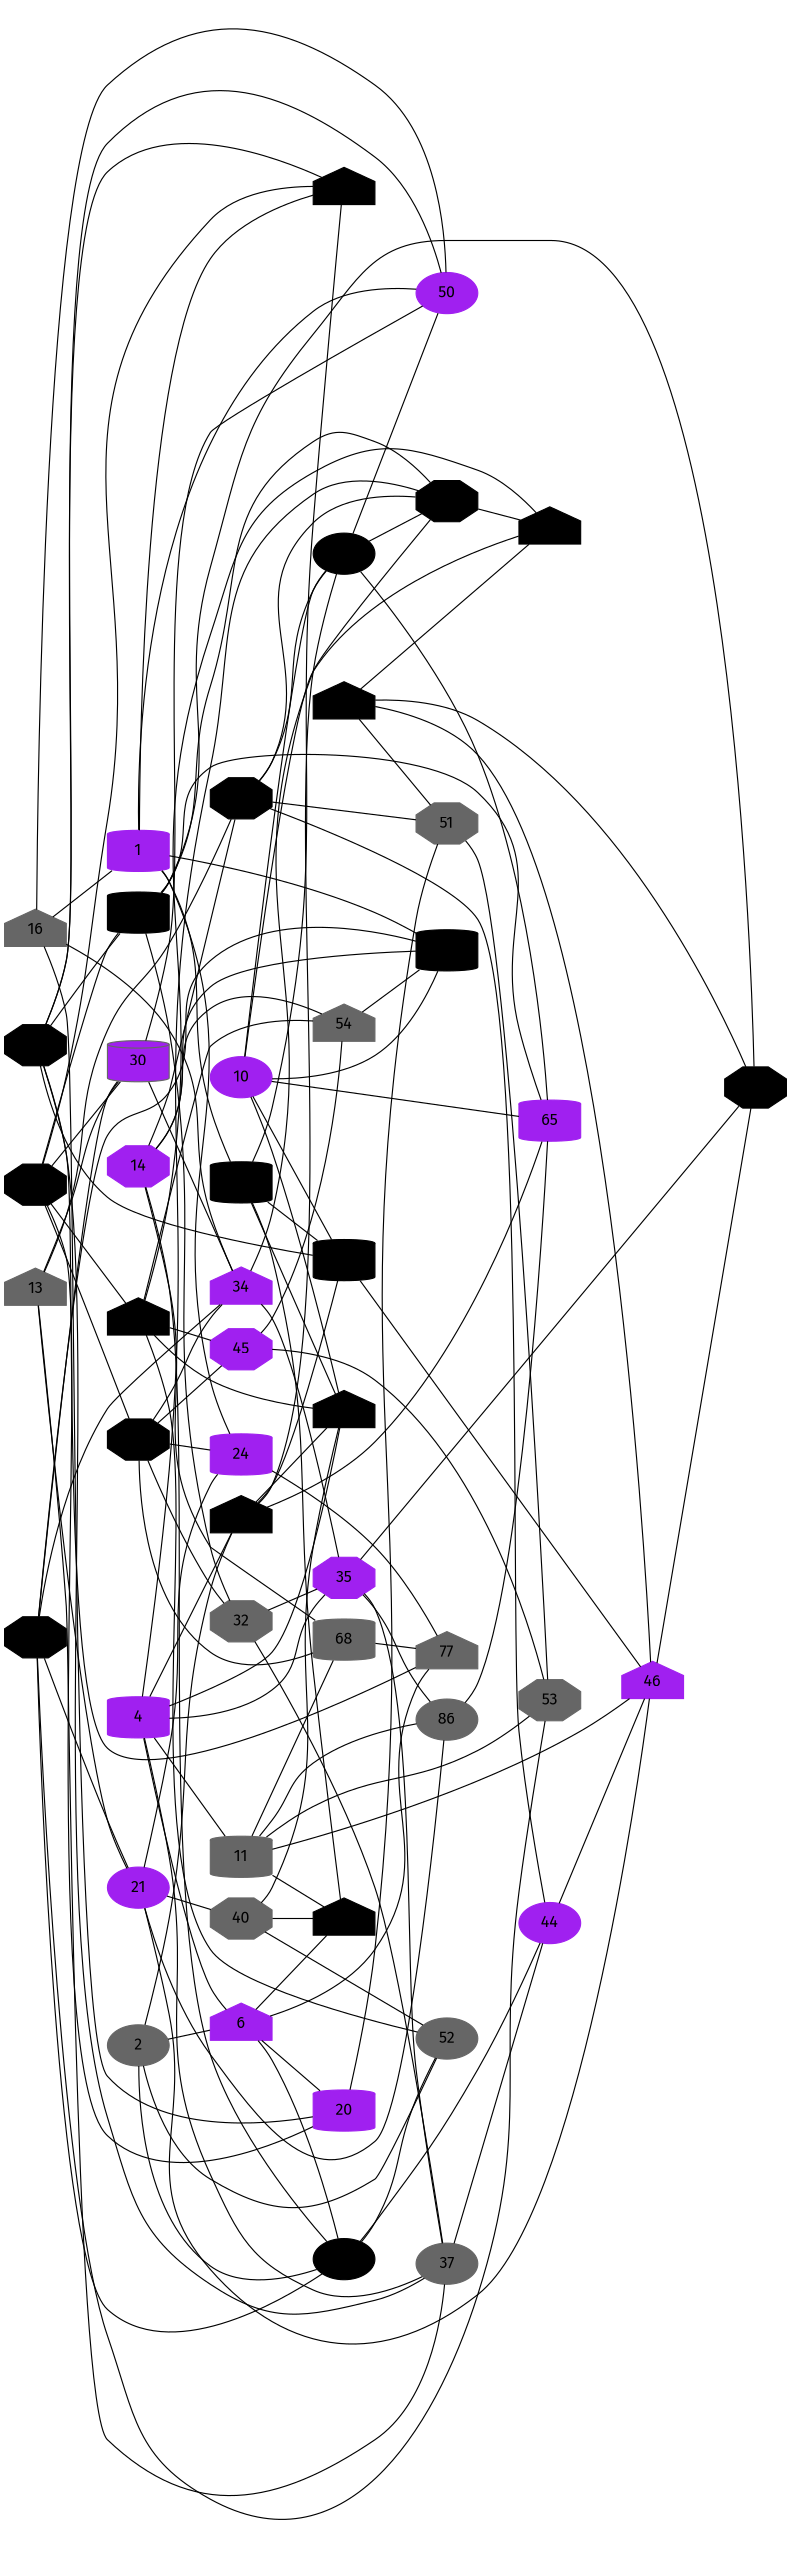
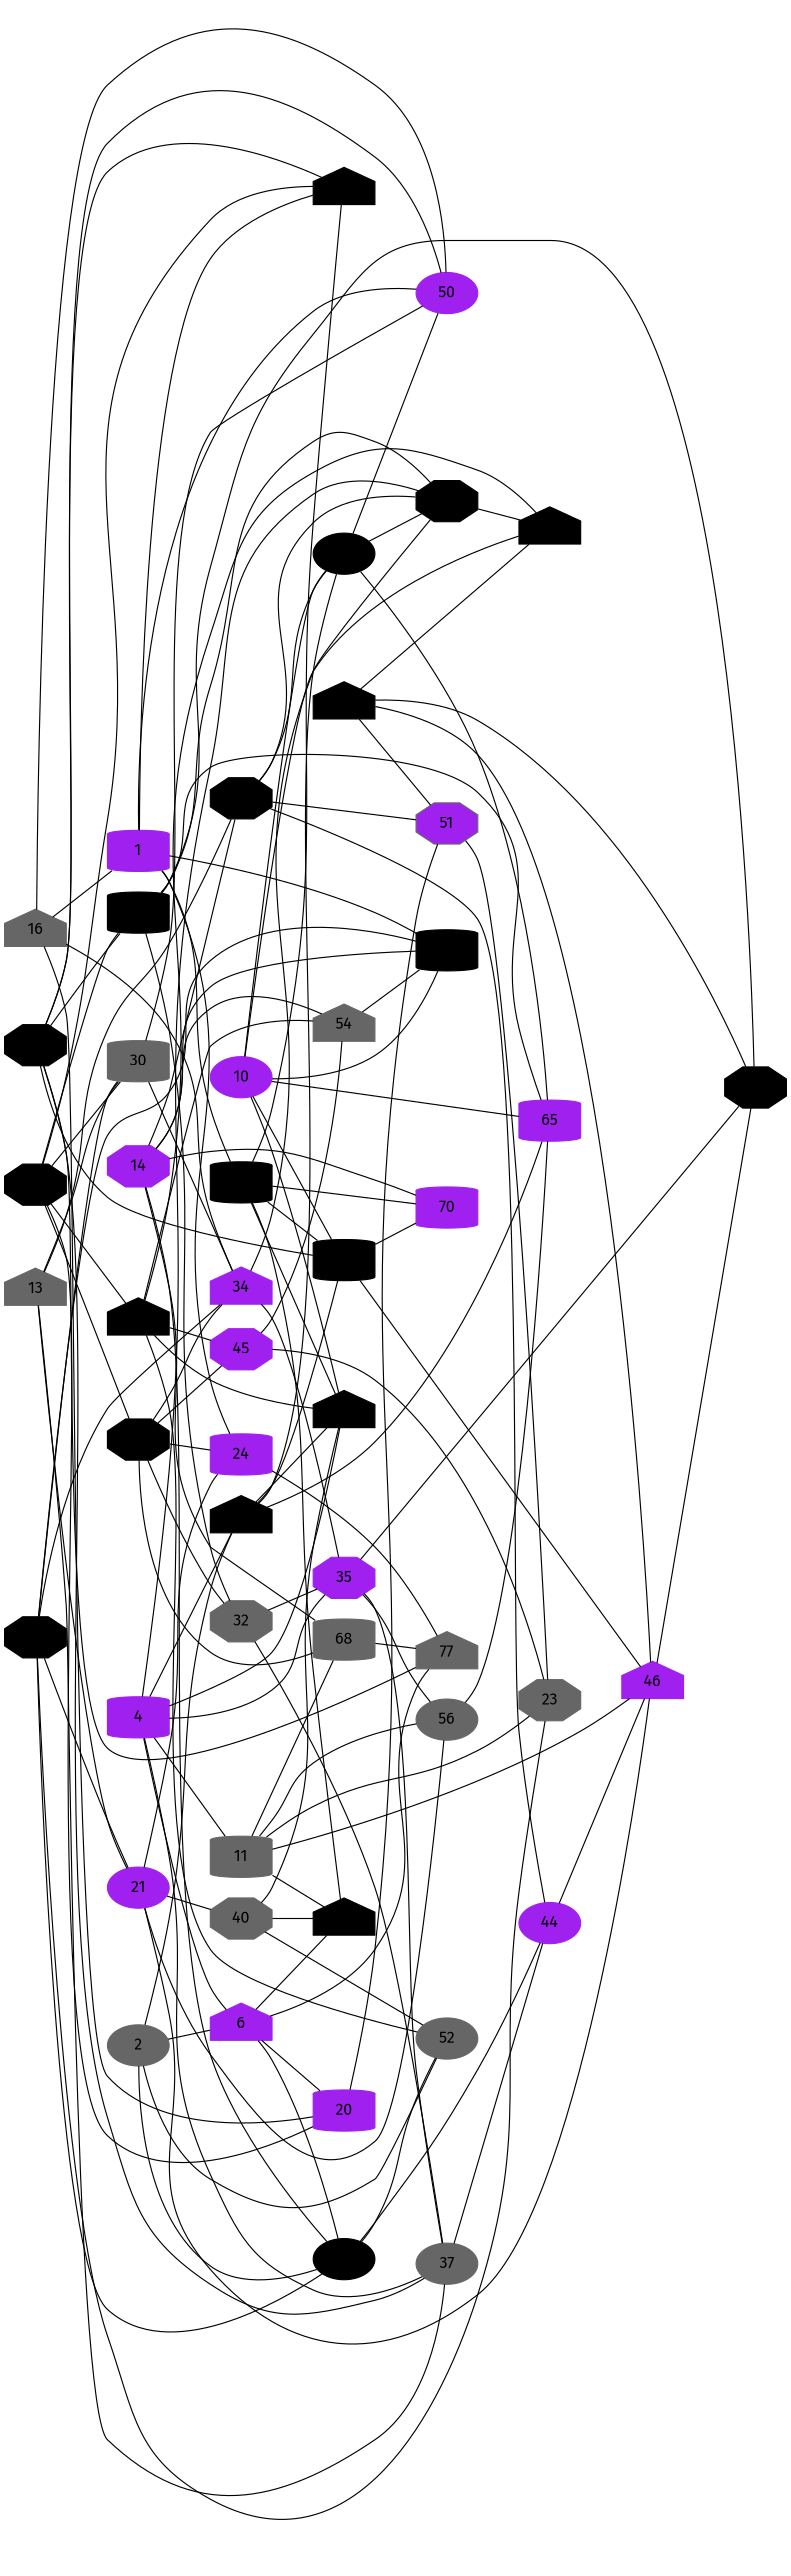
(447, 823) -> (447, 823)
(138, 1061) -> (138, 1061)
none -> (447, 1208)
(550, 1700) -> (550, 1700)
(447, 1720) -> (447, 1720)
